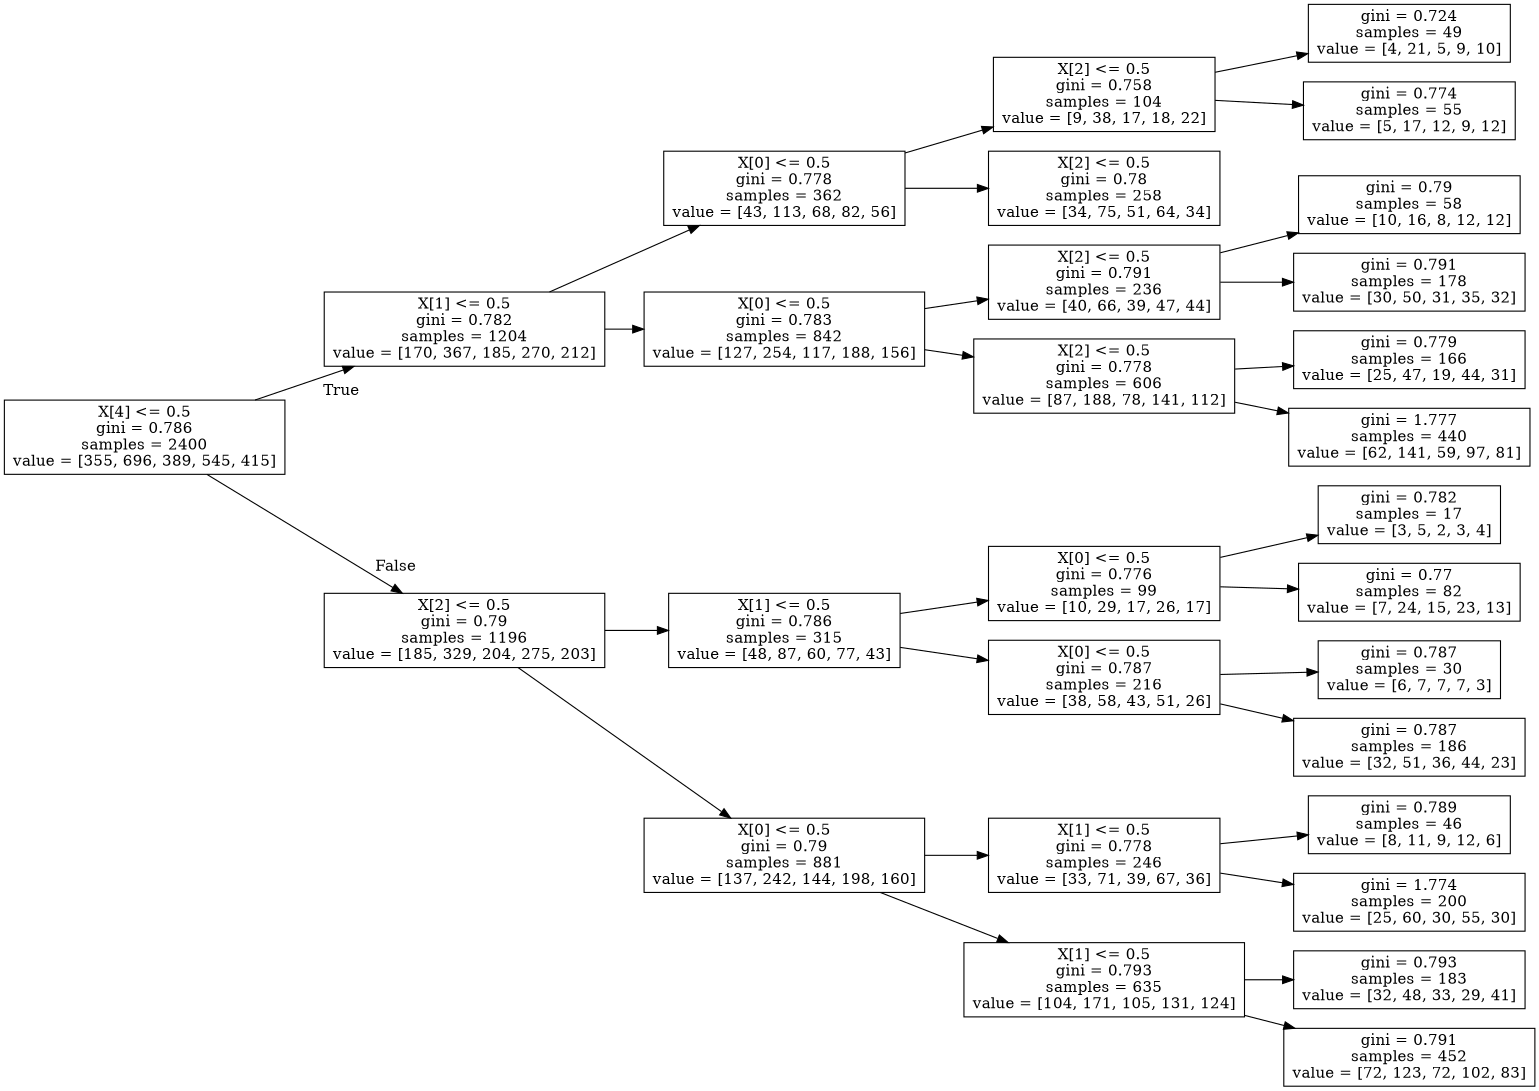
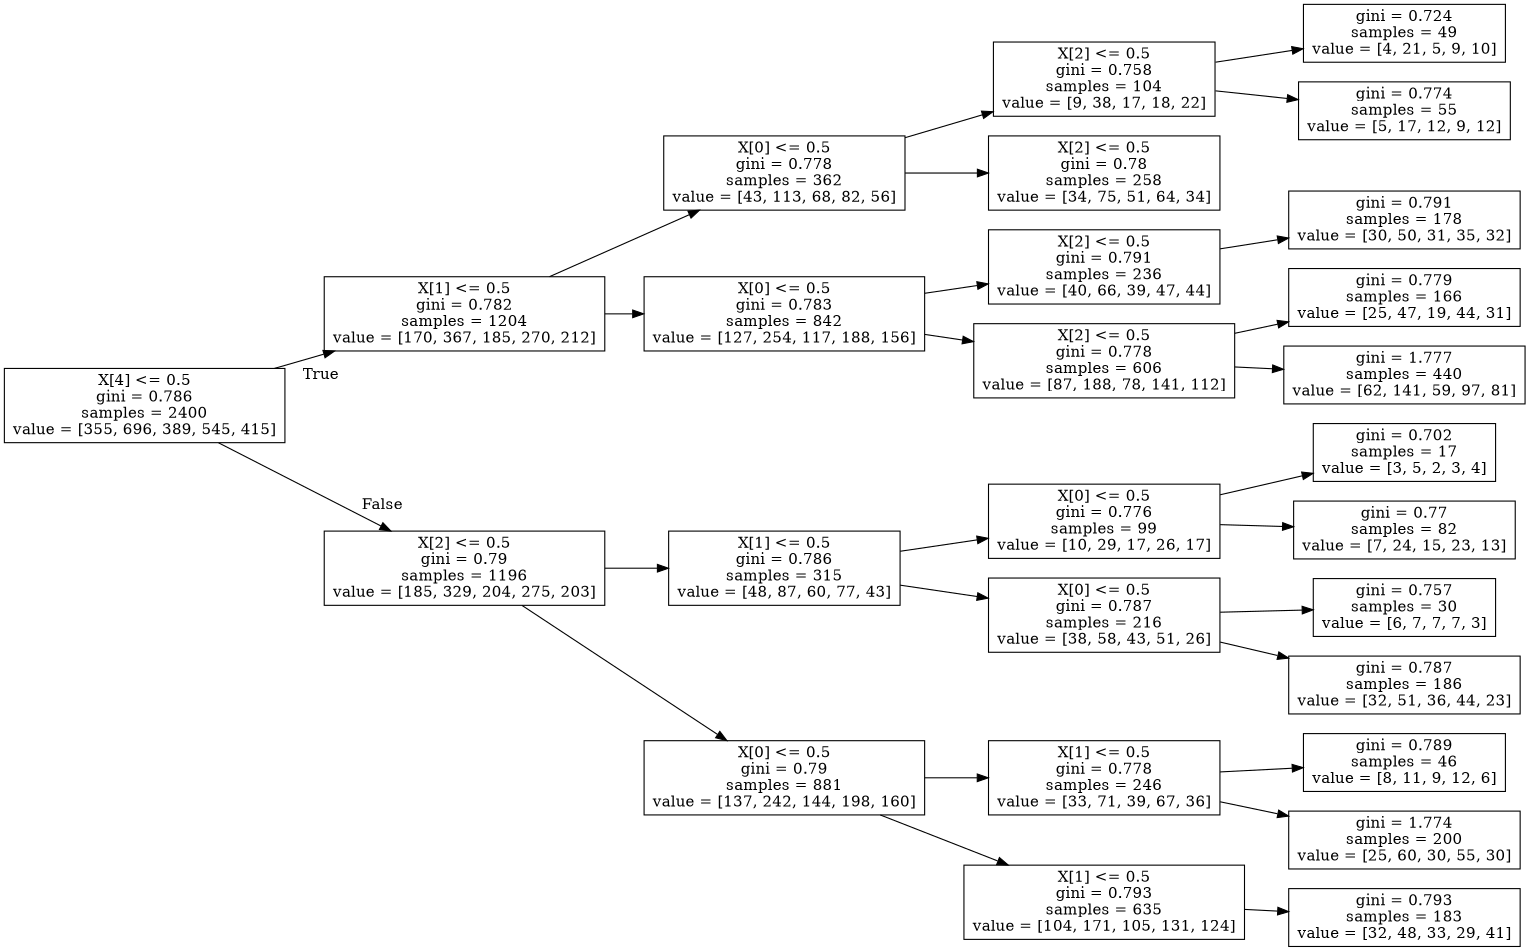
(1409, 205) -> none
(1409, 515) -> (1404, 452)
(1409, 670) -> (1404, 608)
(1409, 1057) -> none
